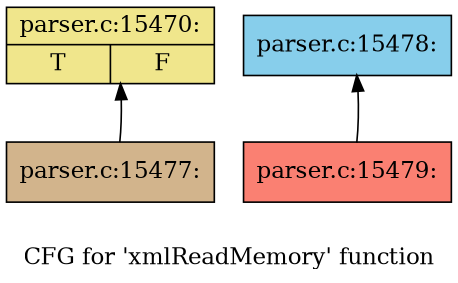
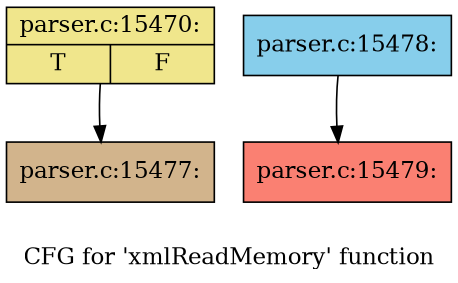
(358, 117) -> (337, 101)
(121, 121) -> (99, 105)
